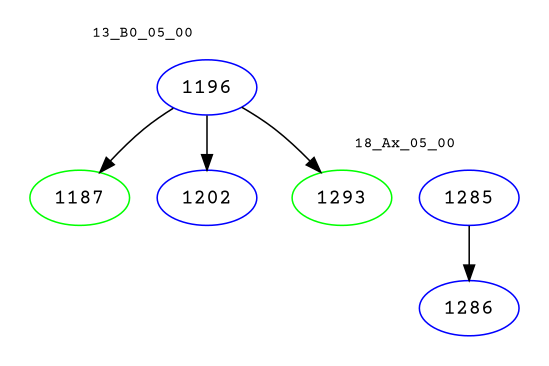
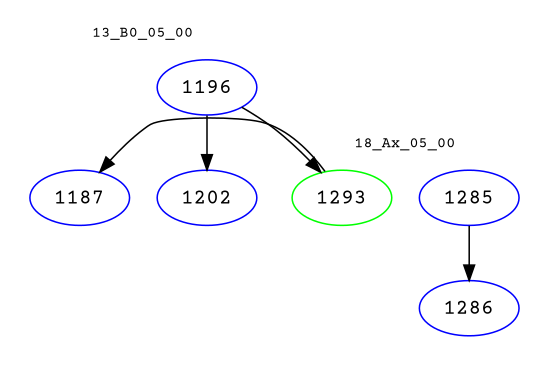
(140, 132) -> (220, 118)
(80, 198) -> (80, 198)
